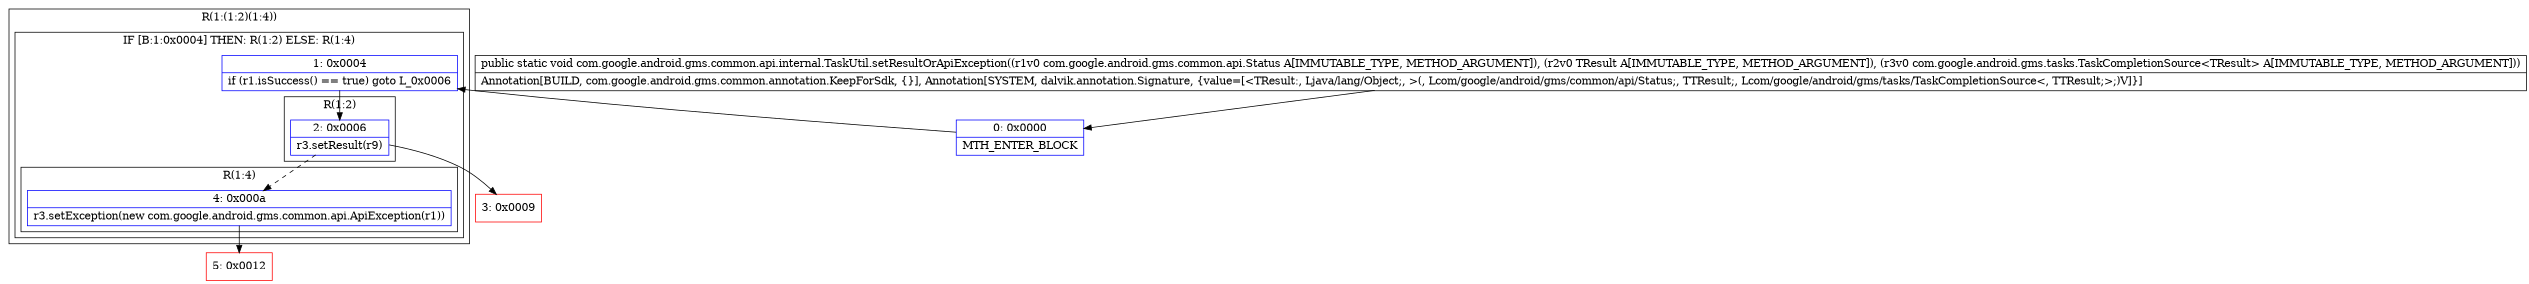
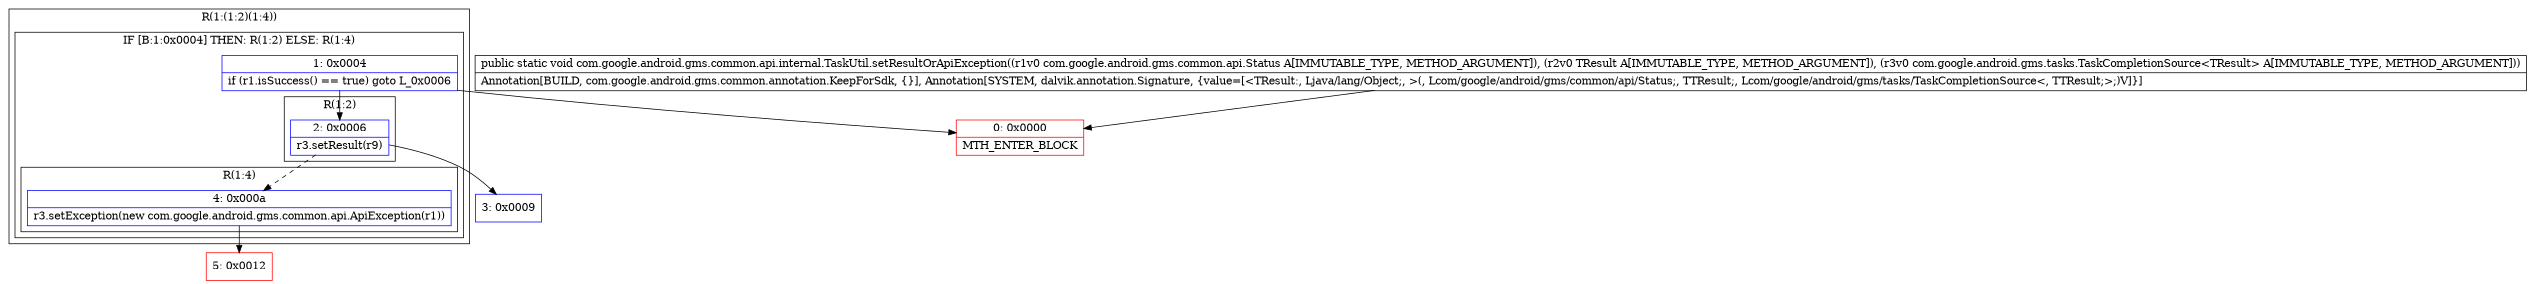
(710, 113) -> (703, 113)
(1020, 138) -> (1020, 138)
(508, 208) -> (508, 208)
